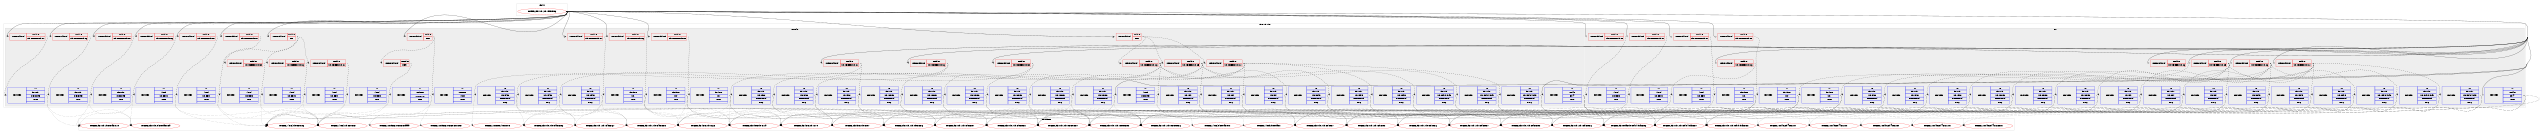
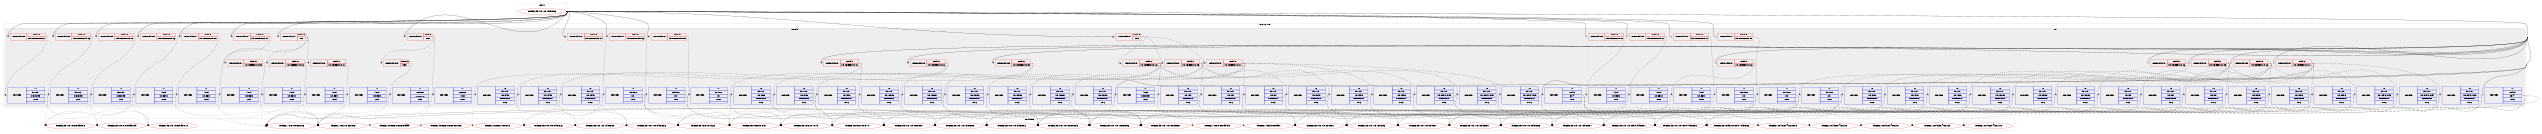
none -> (70, 126)
